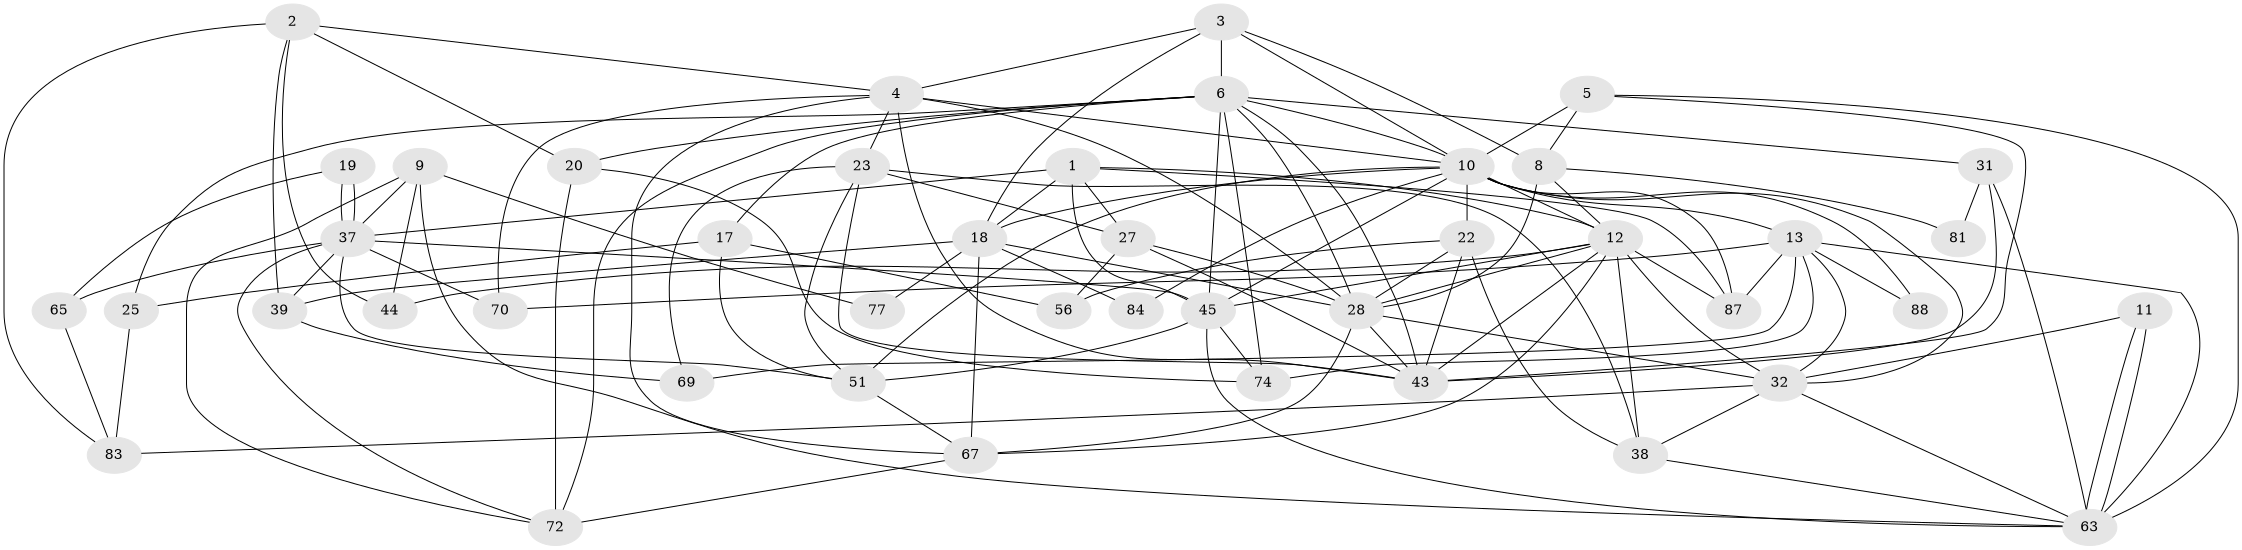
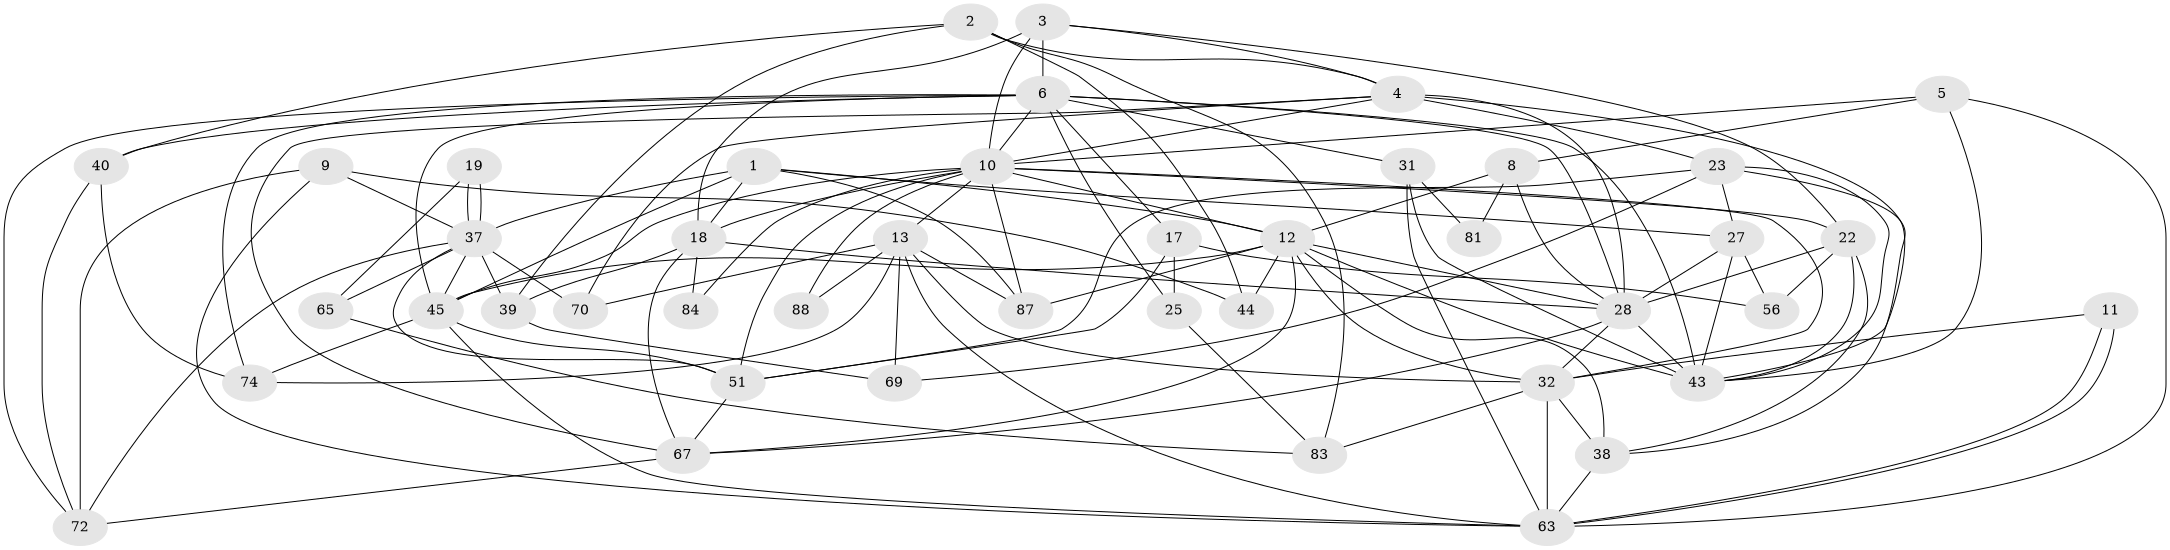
(1384, 88) -> (1471, 77)
(575, 166) -> (101, 166)
(877, 311) -> none
